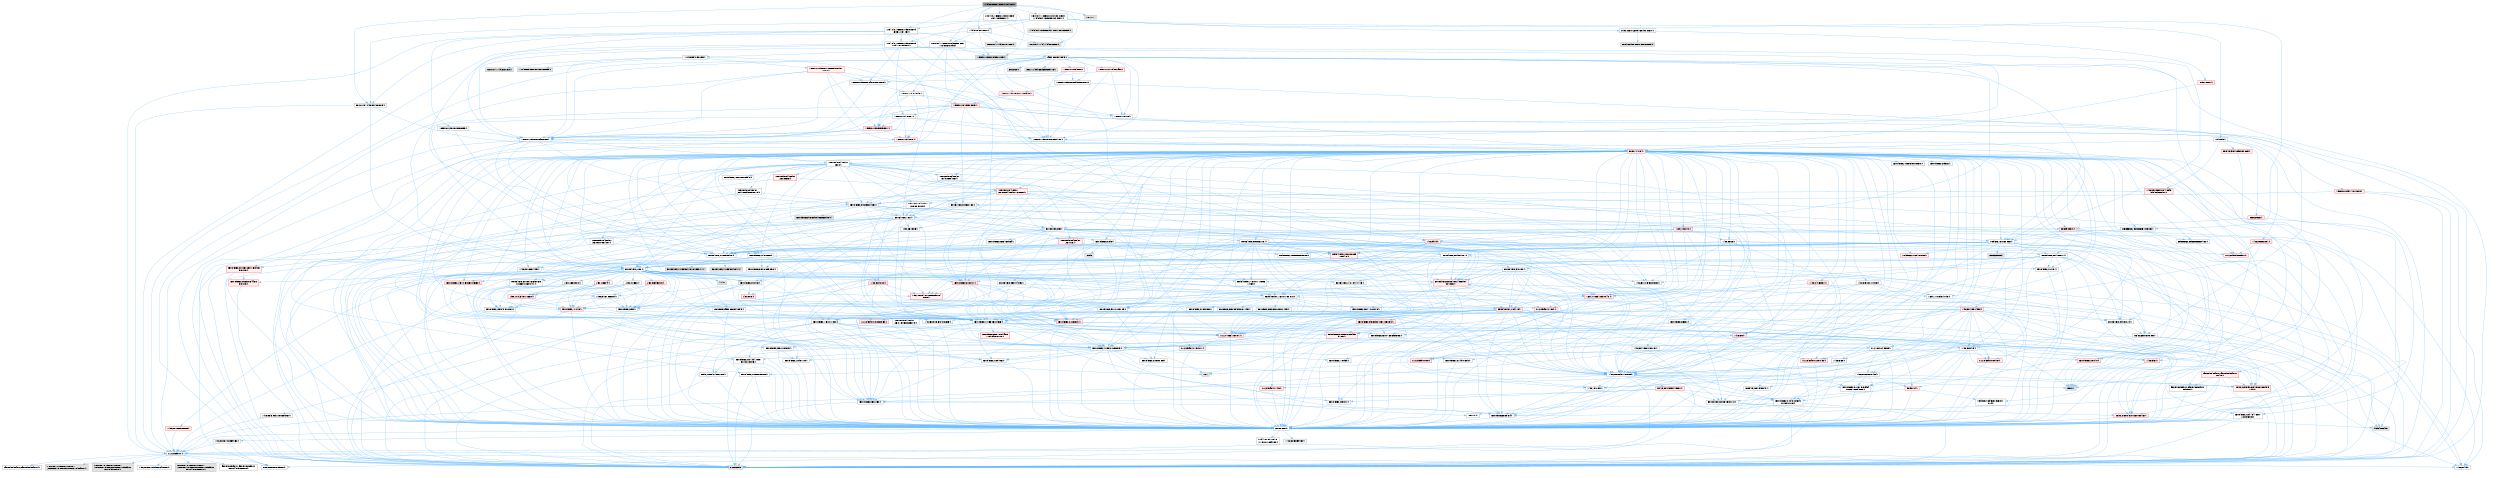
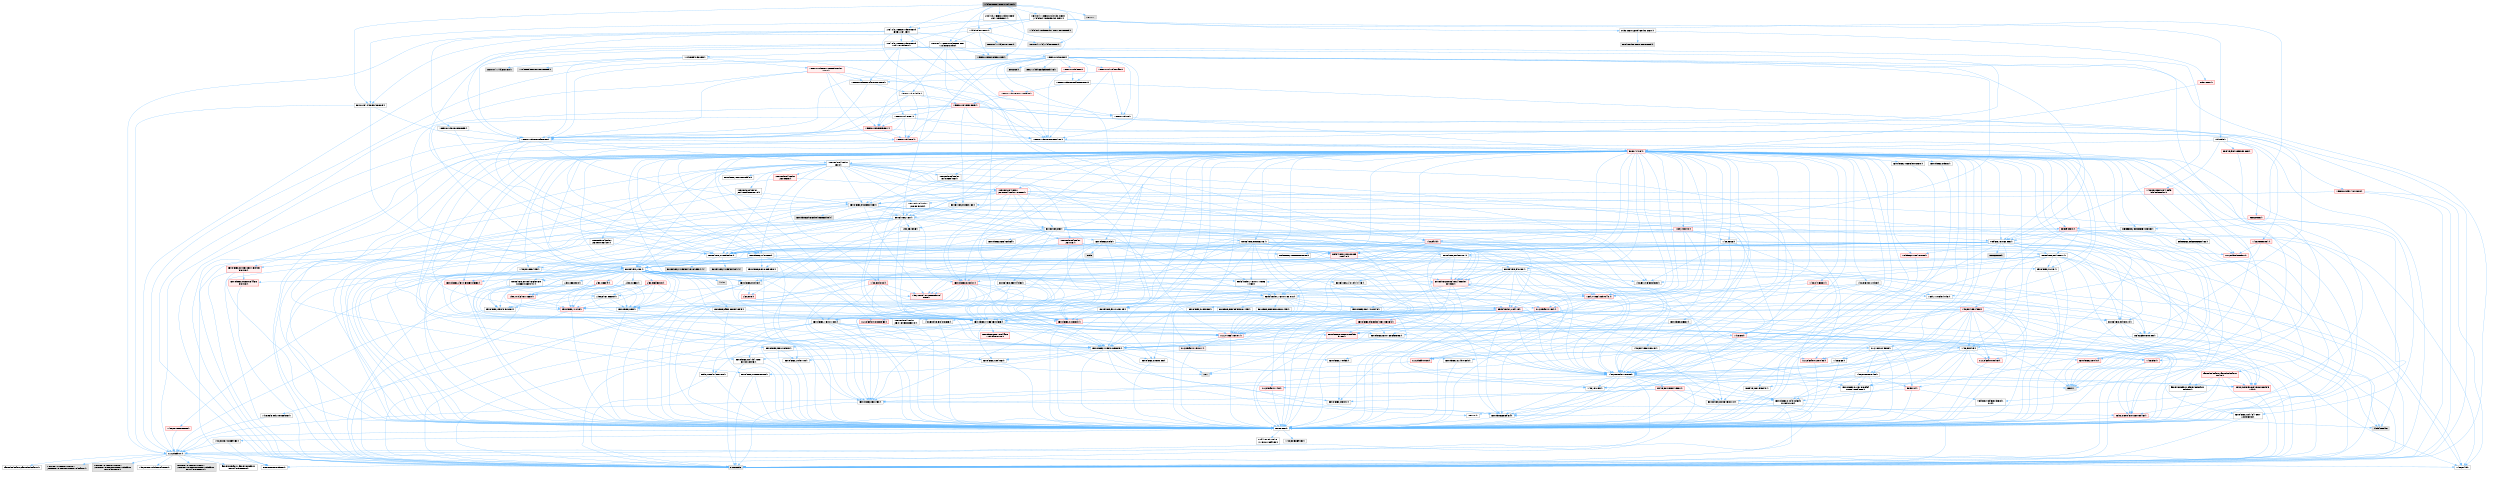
(1057, 57) -> (1057, 57)
